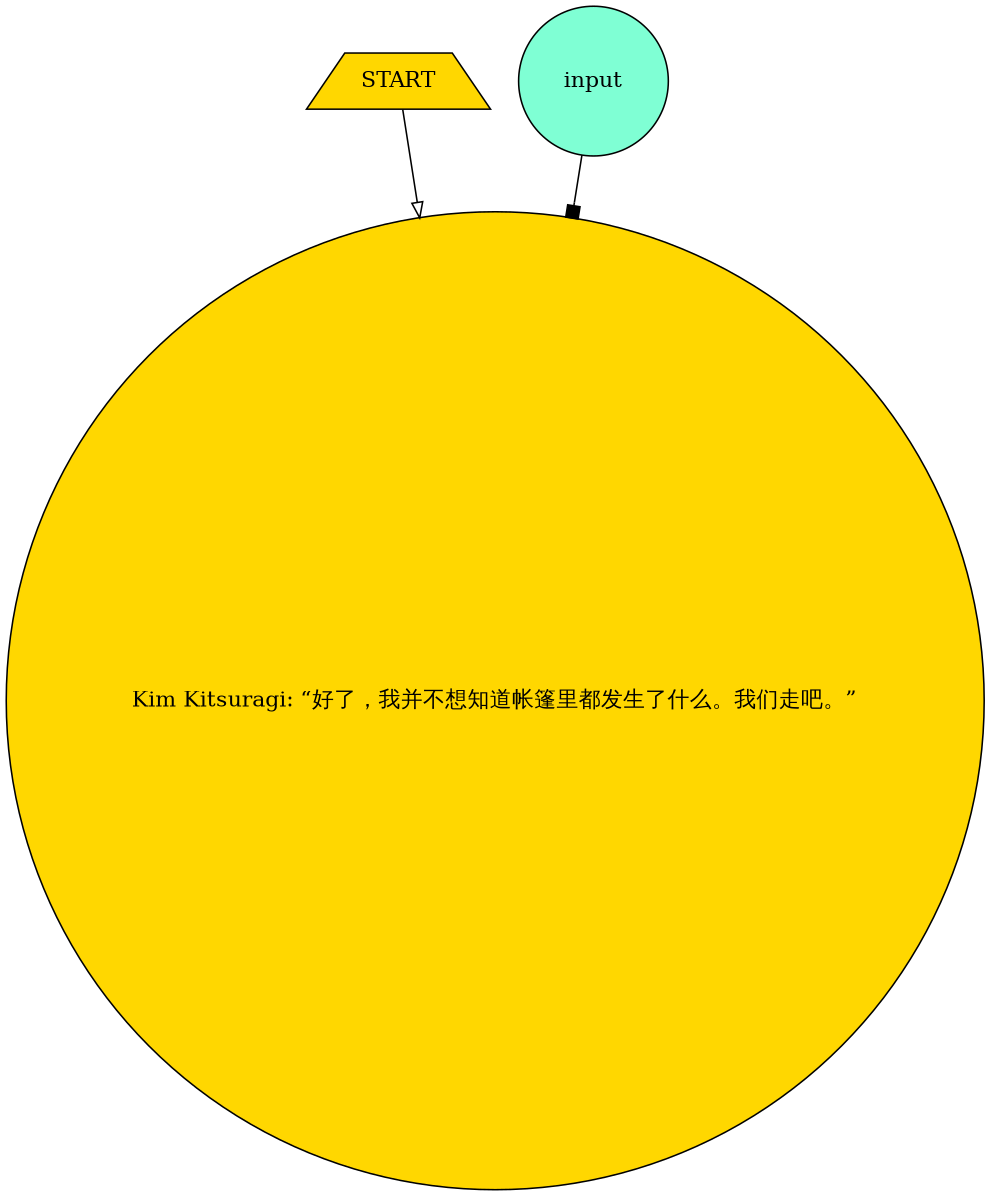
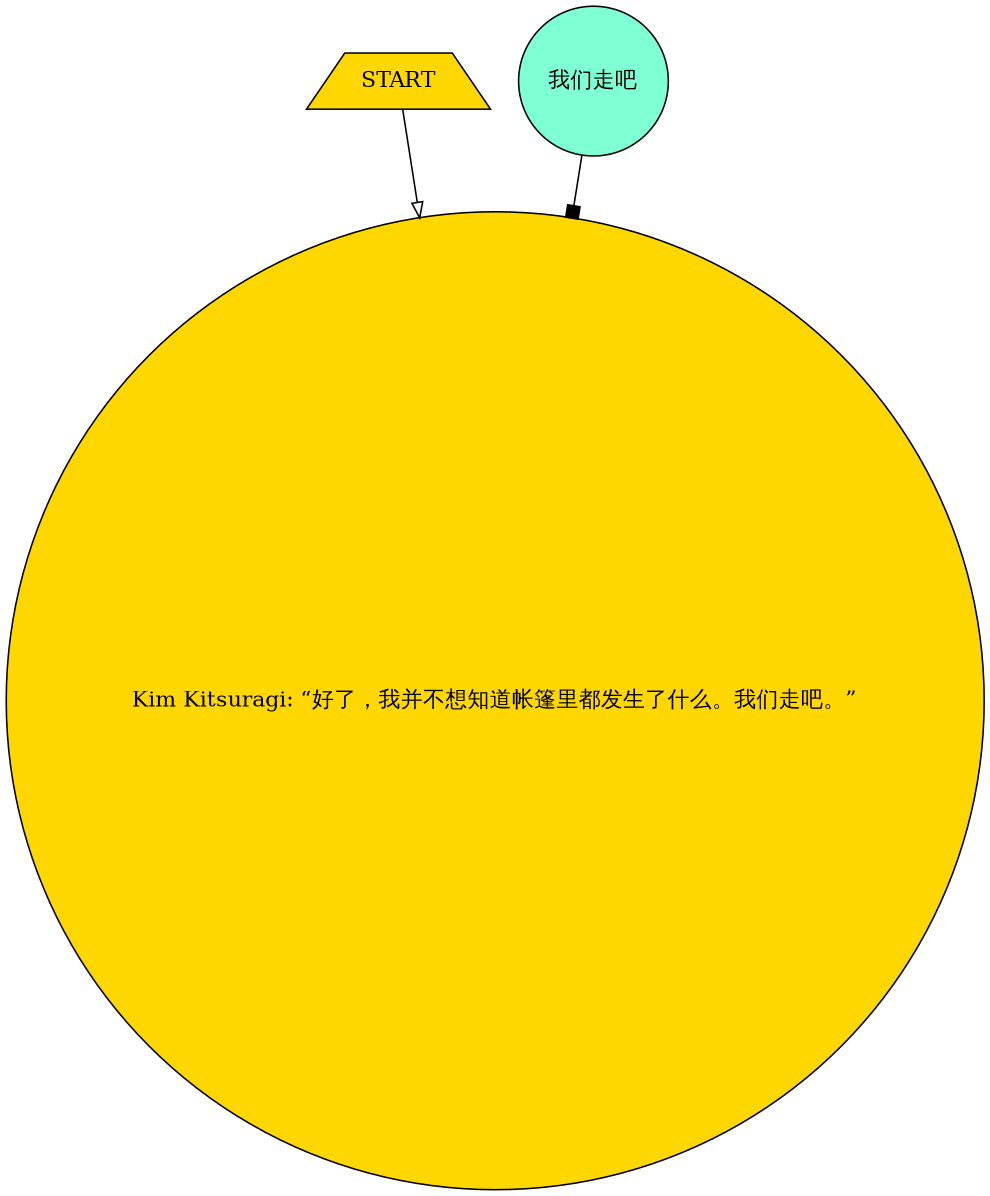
(593, 81) -> (593, 81)
